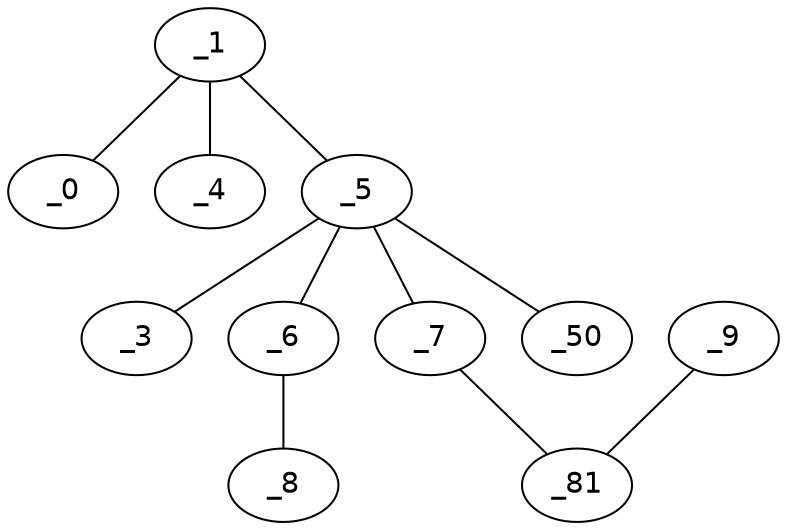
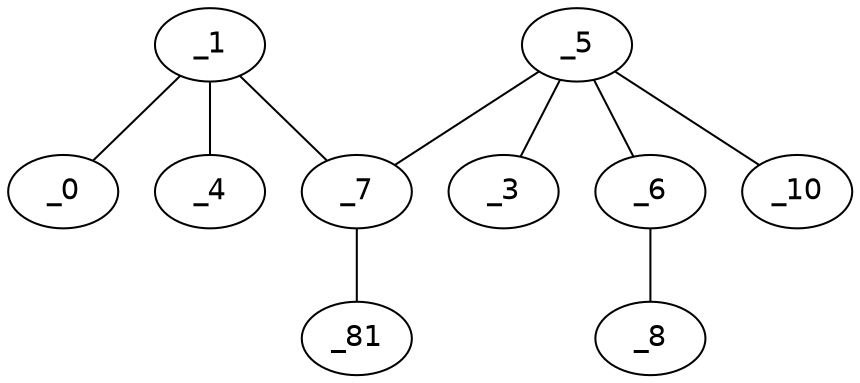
(283, 118) -> (283, 118)
(577, 338) -> (797, 192)
(724, 338) -> none
